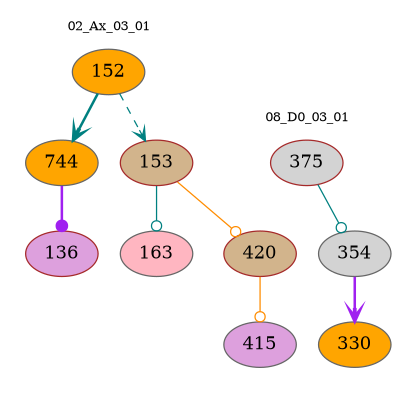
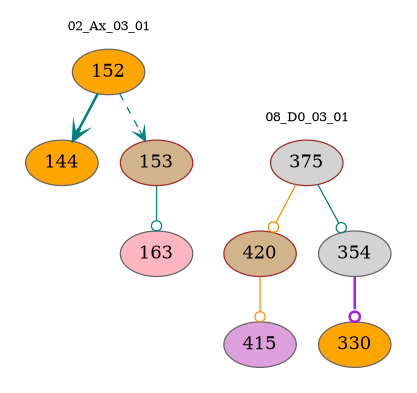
(62, 163) -> (62, 163)
(195, 197) -> (286, 204)
(62, 254) -> none
(355, 293) -> (355, 293)
